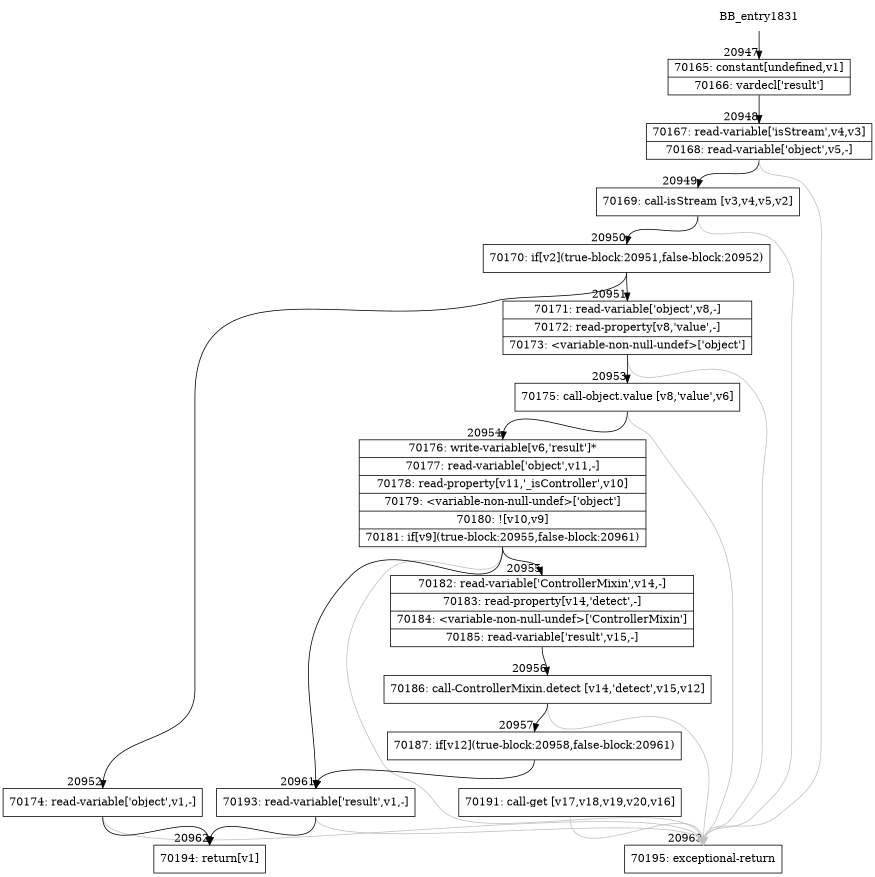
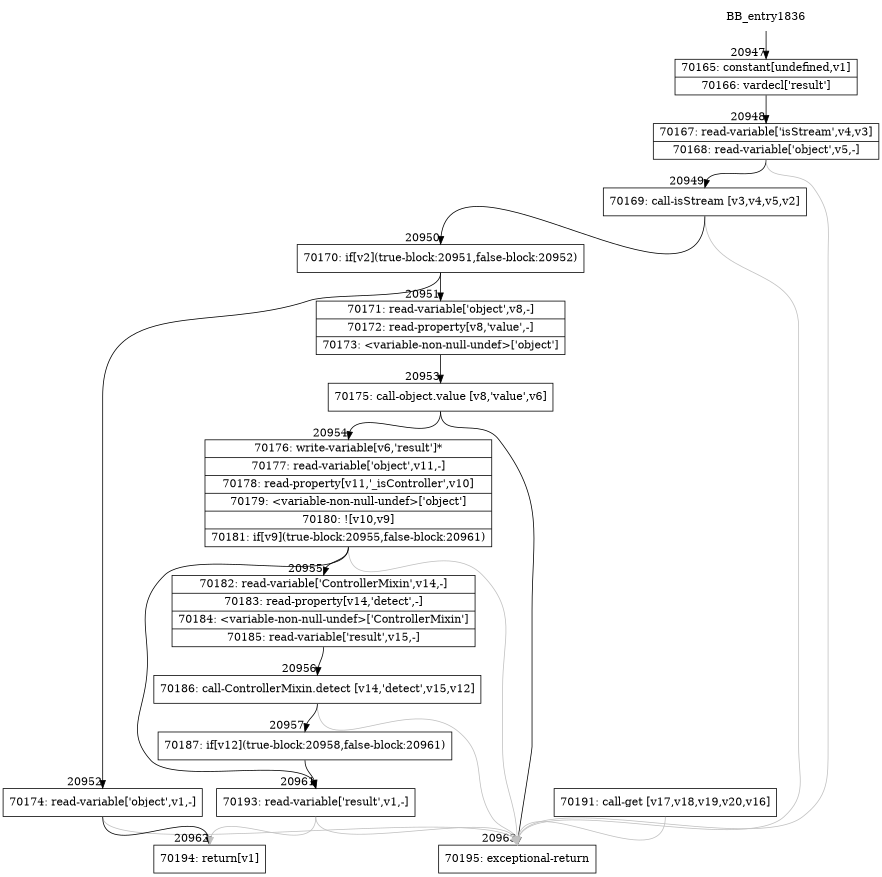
(759, 17) -> (766, 17)
(762, 550) -> none
(733, 610) -> (532, 599)
(267, 832) -> (249, 828)
